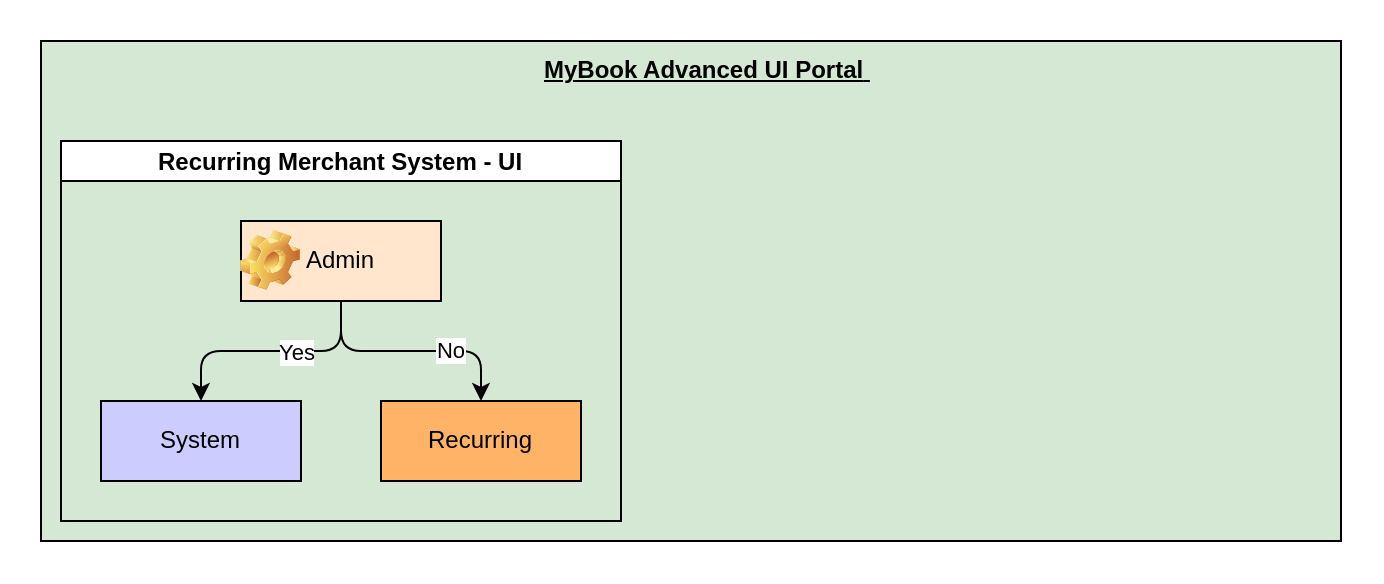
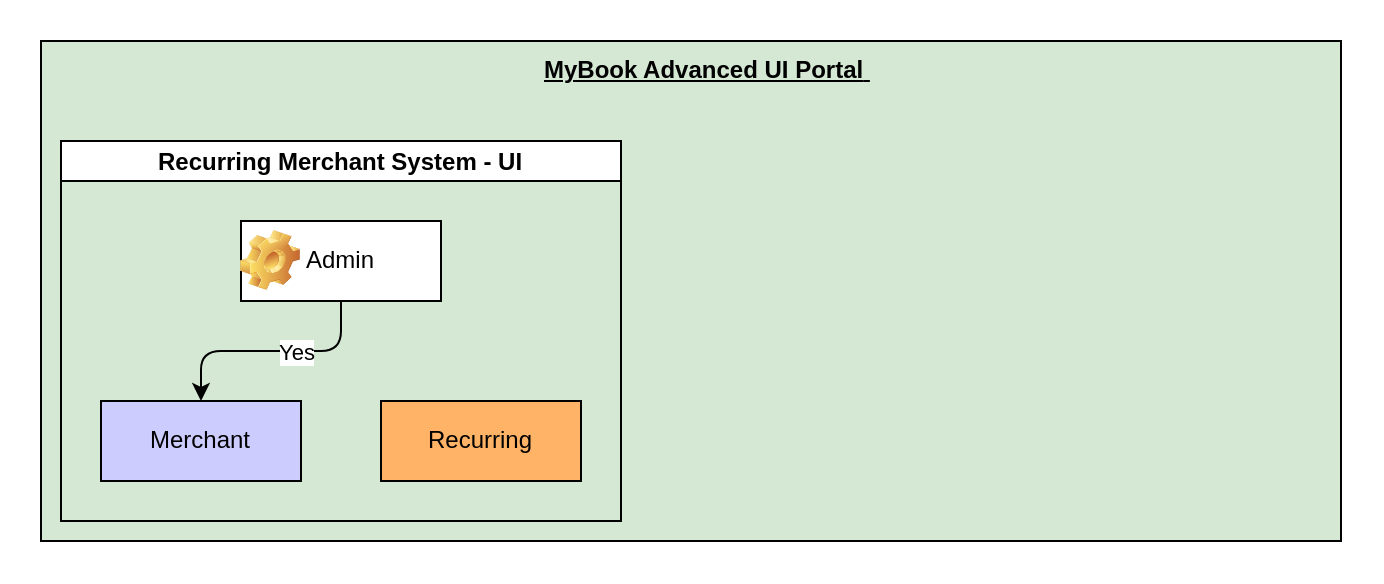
(341, 261) -> (341, 261)
(424, 351) -> none
(201, 441) -> (201, 441)
